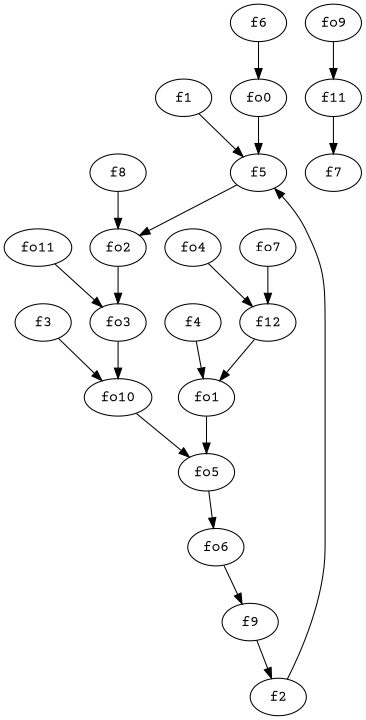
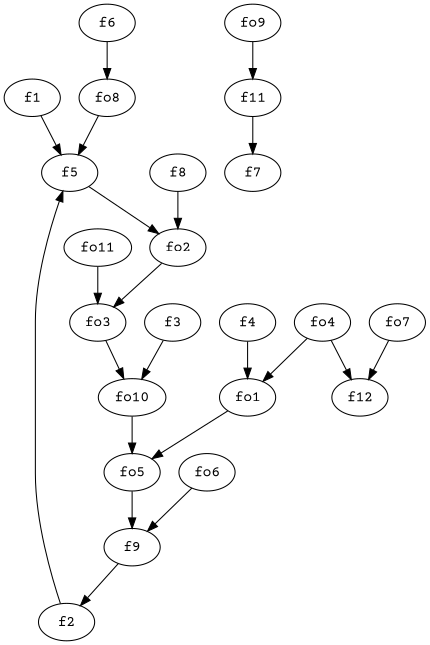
(259, 98) -> (107, 98)
(241, 356) -> (289, 356)
(210, 504) -> (132, 505)
